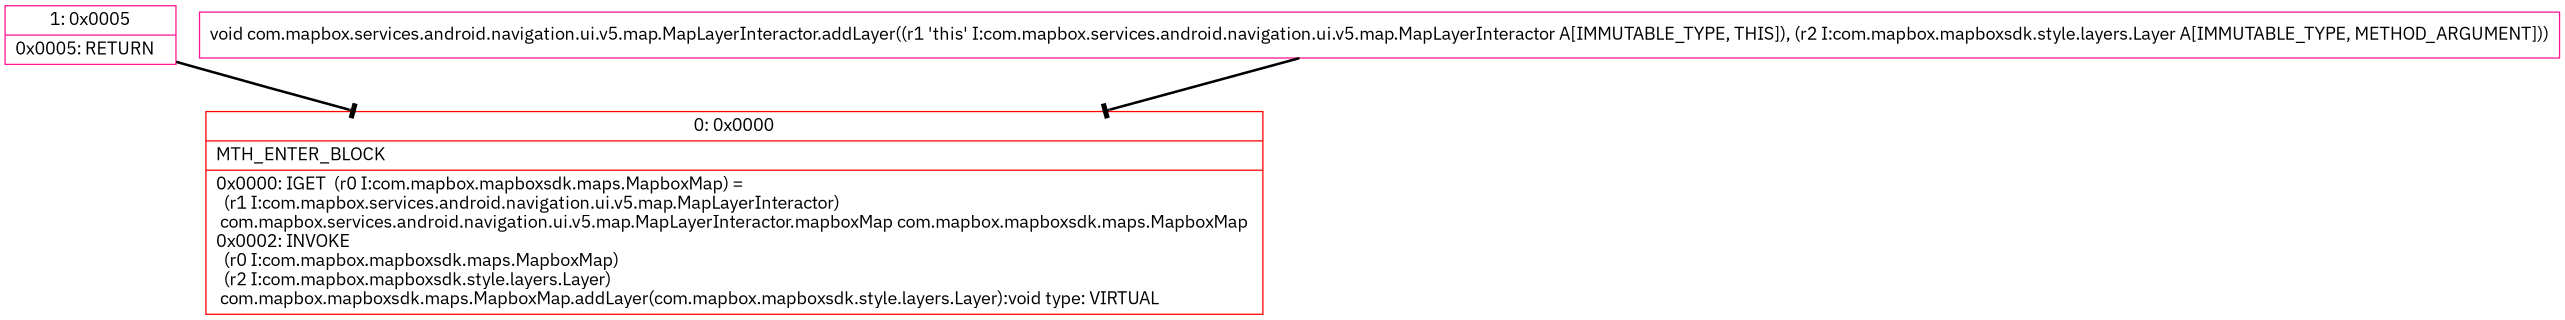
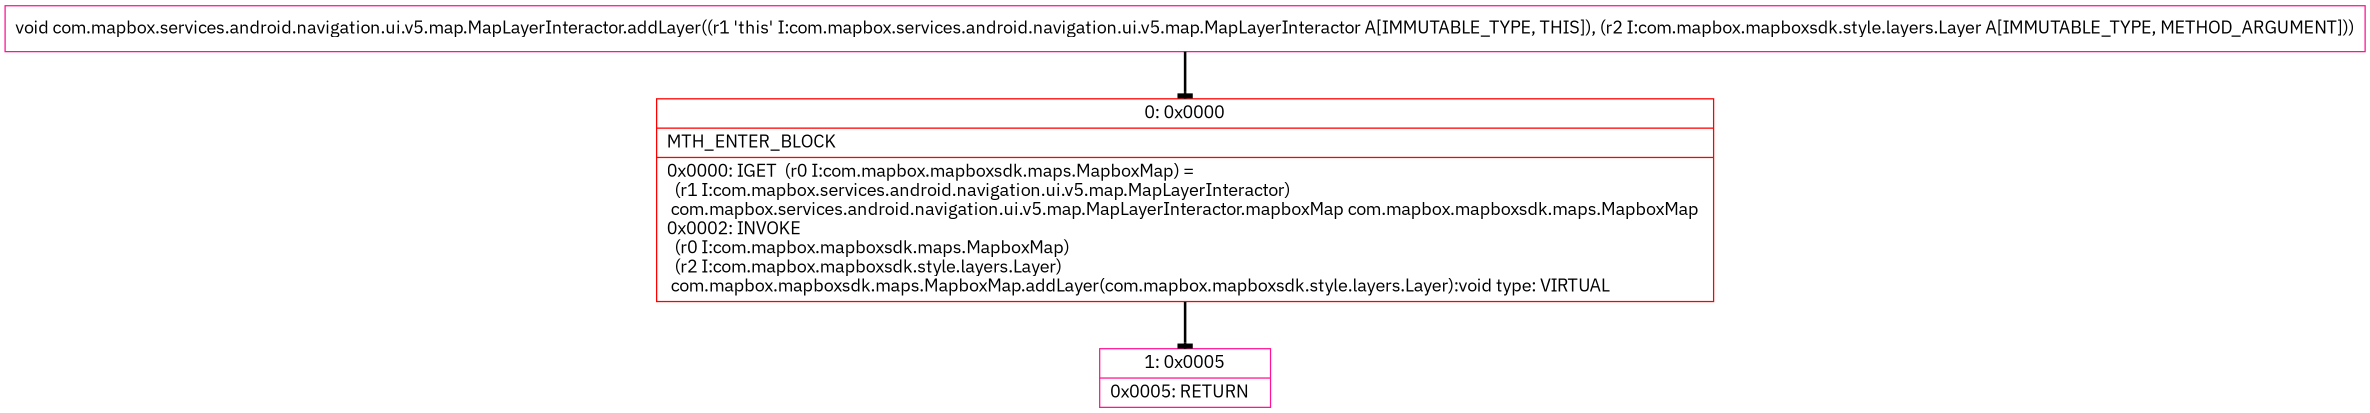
(263, 86) -> (1185, 322)
